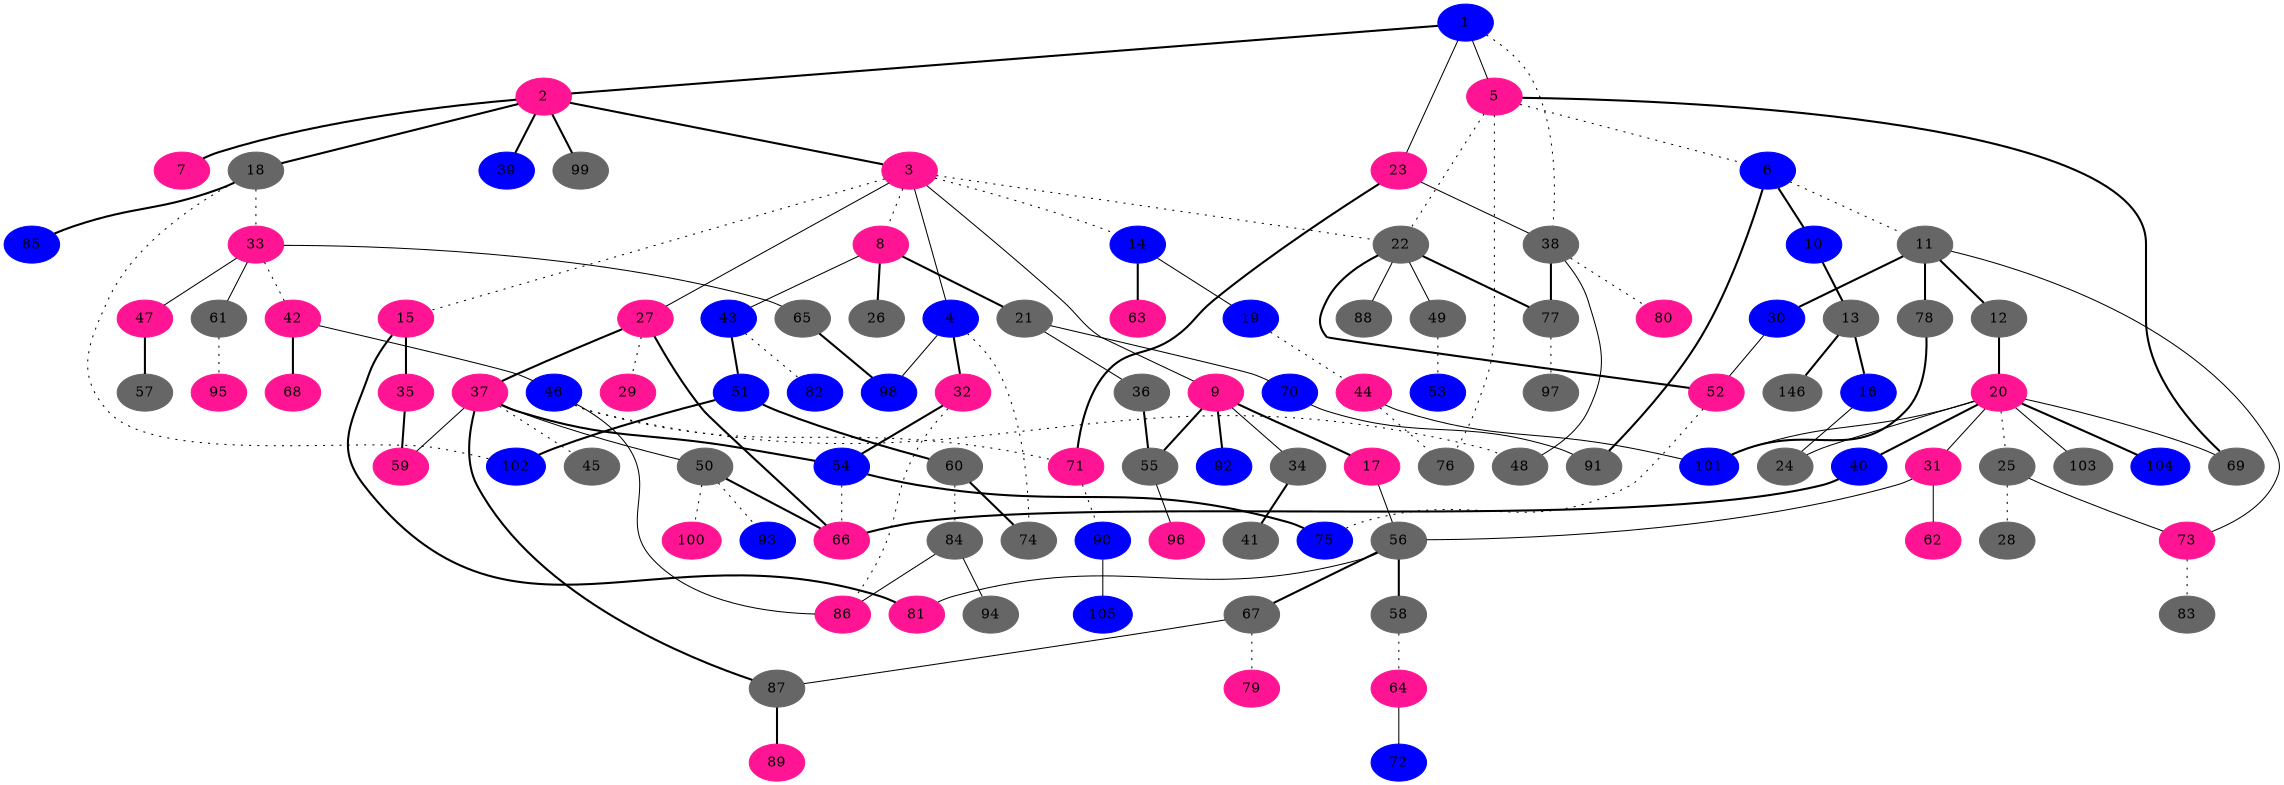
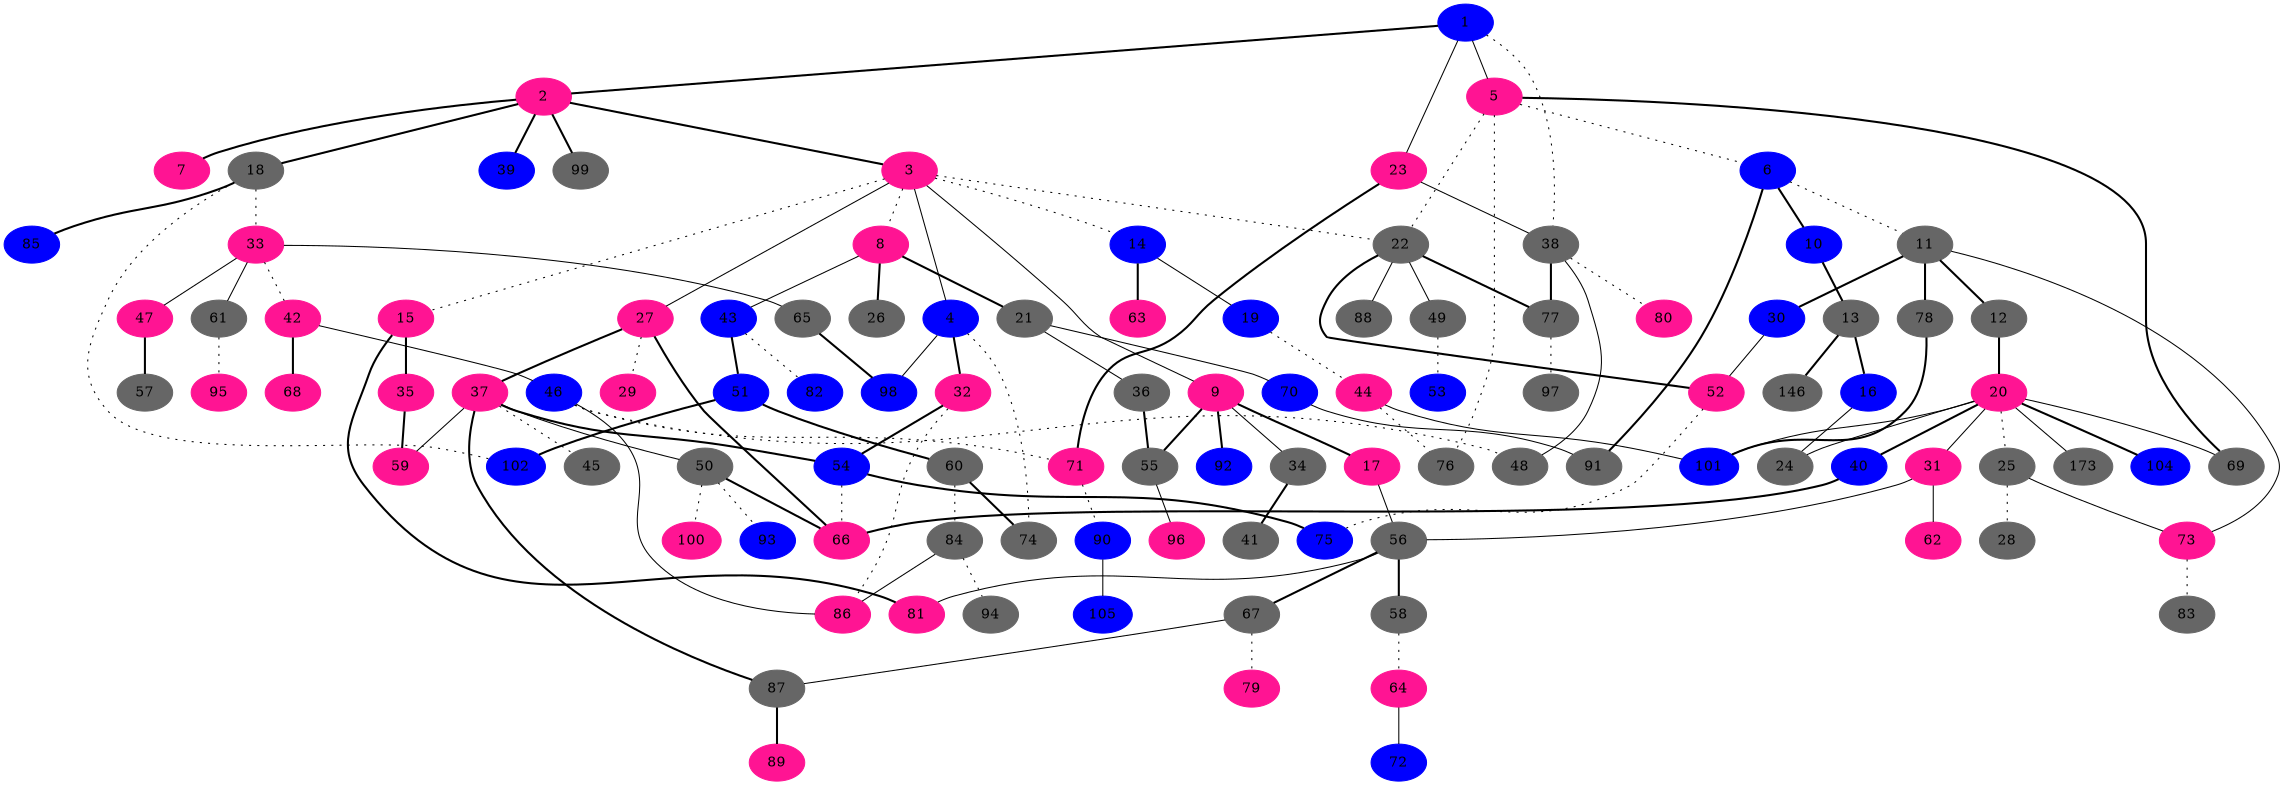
(2083, 467) -> (2083, 467)
(973, 577) -> (973, 577)
